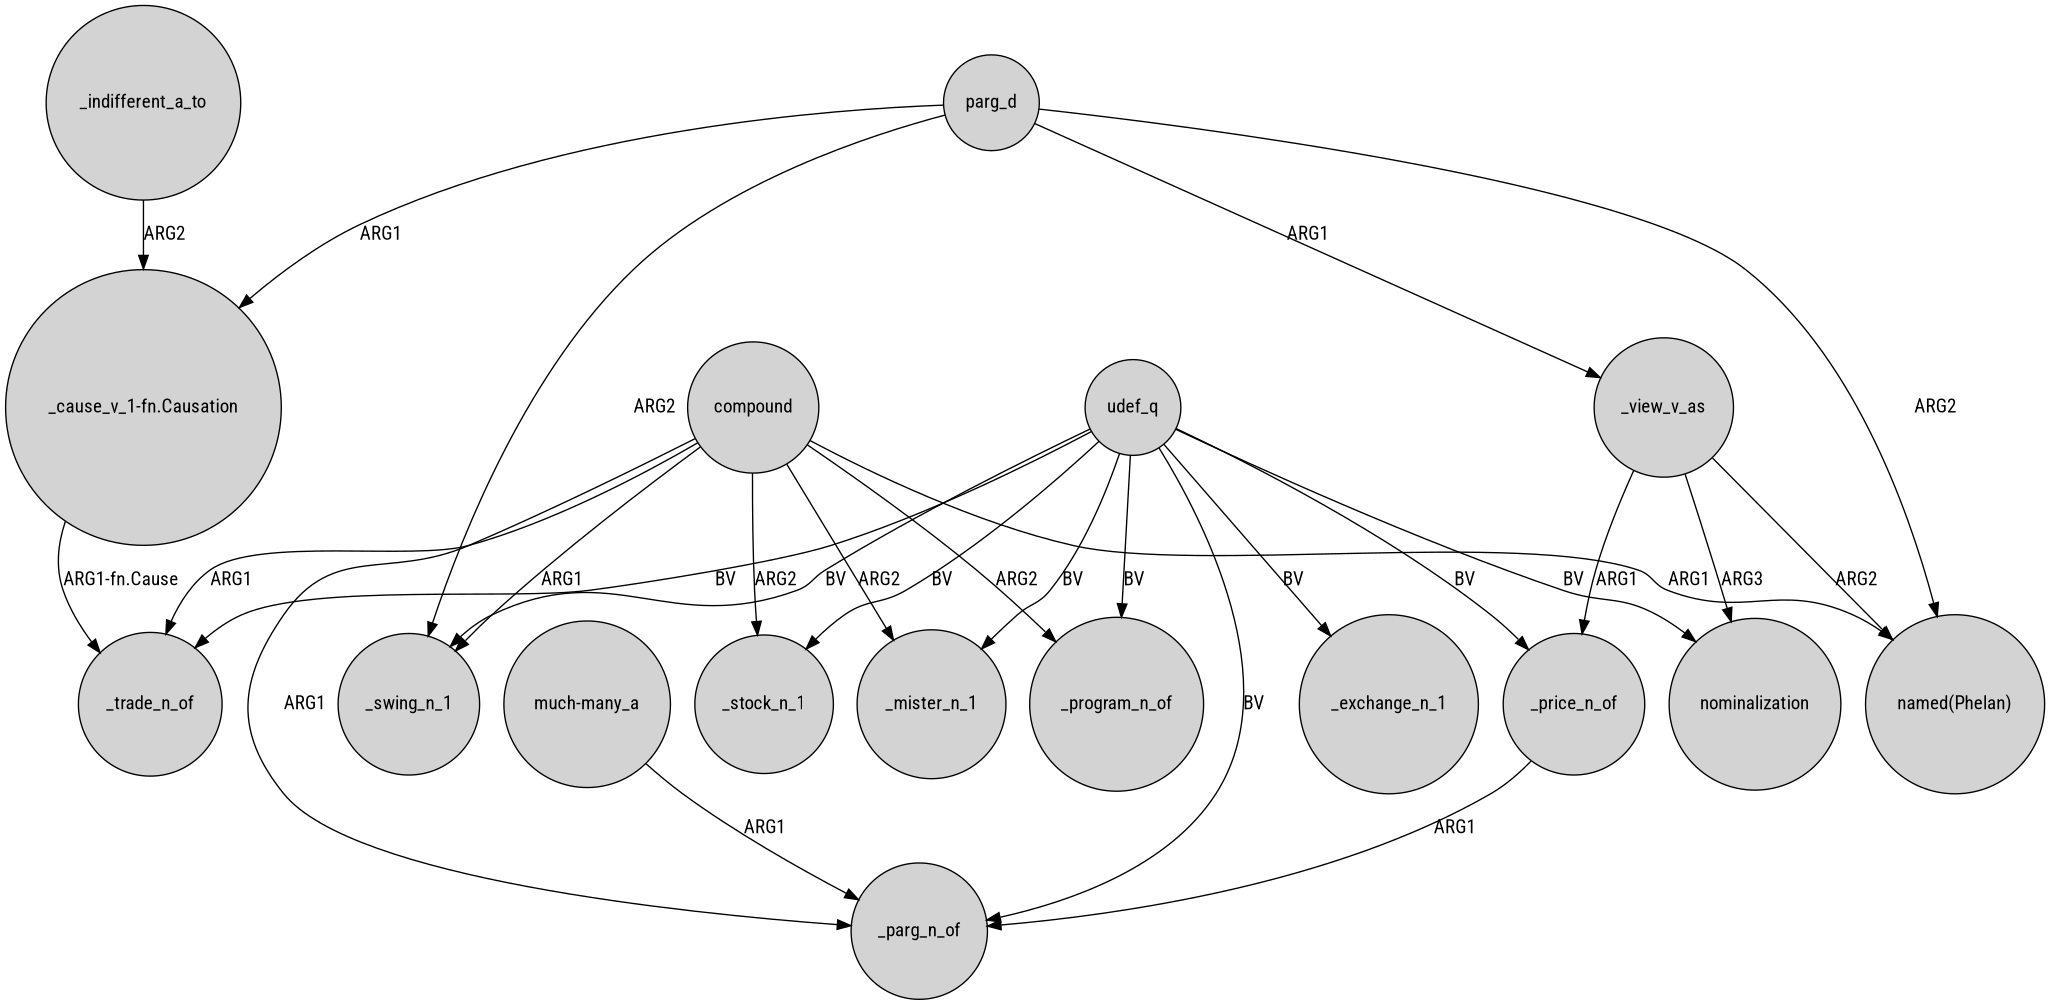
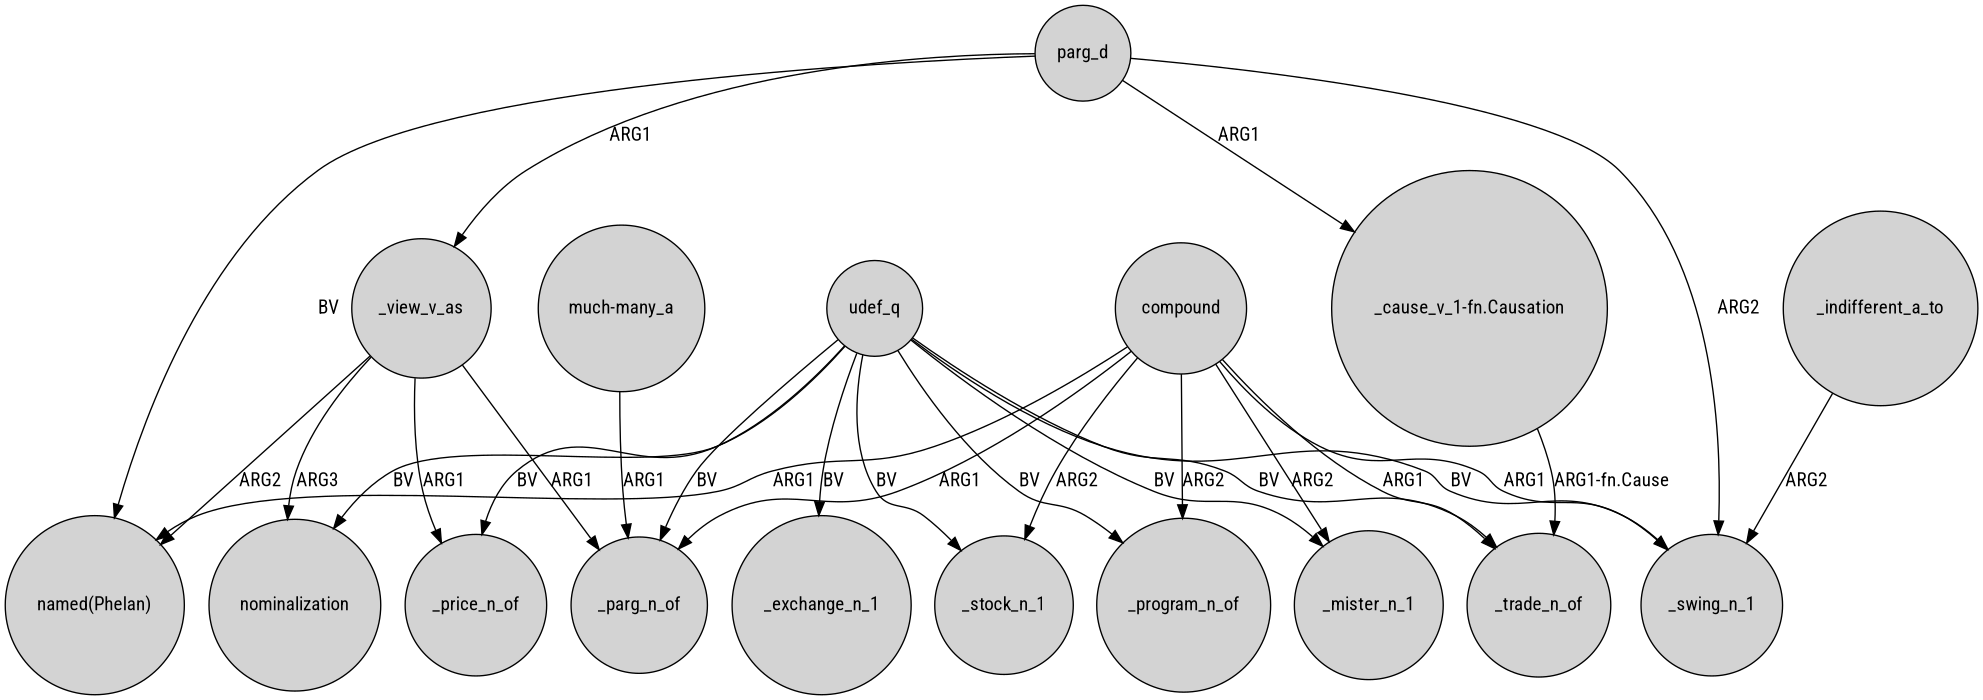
(143, 228) -> (1793, 462)
(1935, 407) -> (329, 308)
(1278, 878) -> (520, 443)
